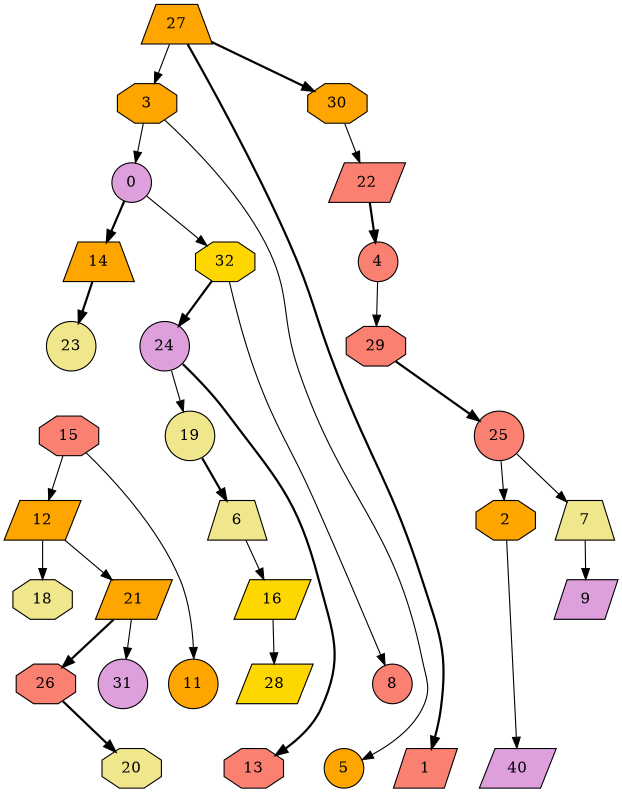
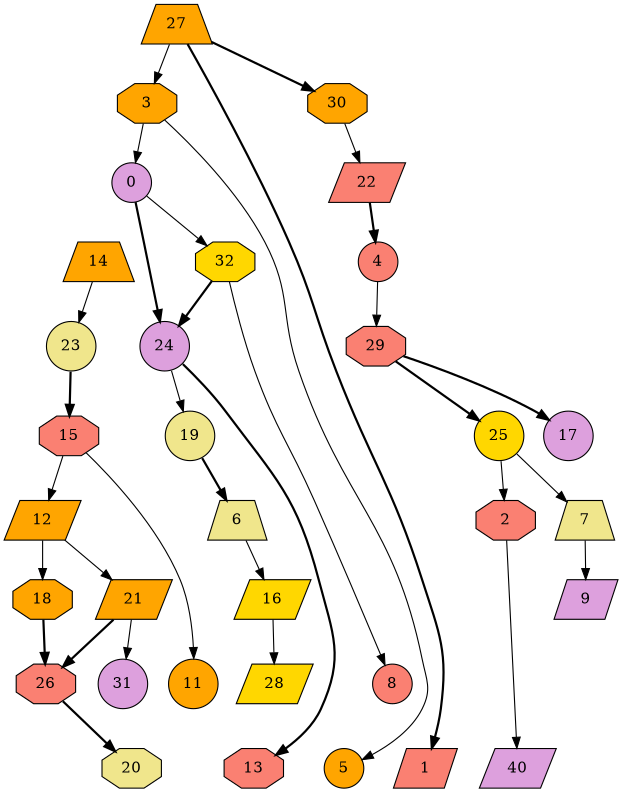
(118, 216) -> (147, 256)
(87, 297) -> (87, 297)
none -> (70, 388)
(499, 436) -> (499, 436)
none -> (568, 436)
(506, 520) -> (506, 520)
(43, 599) -> (43, 599)
none -> (44, 636)
